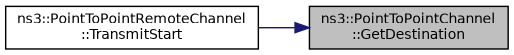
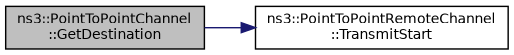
(277, 28) -> (223, 28)
